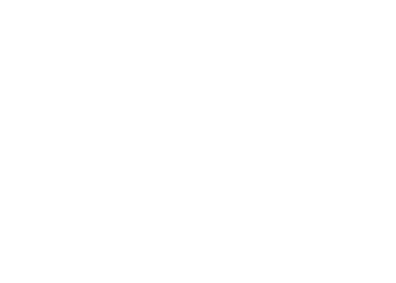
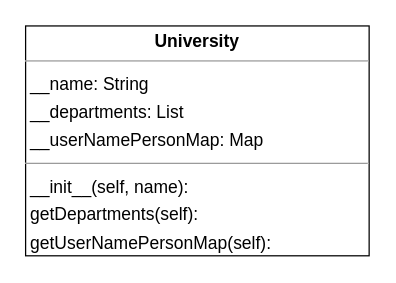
none -> (198, 141)
